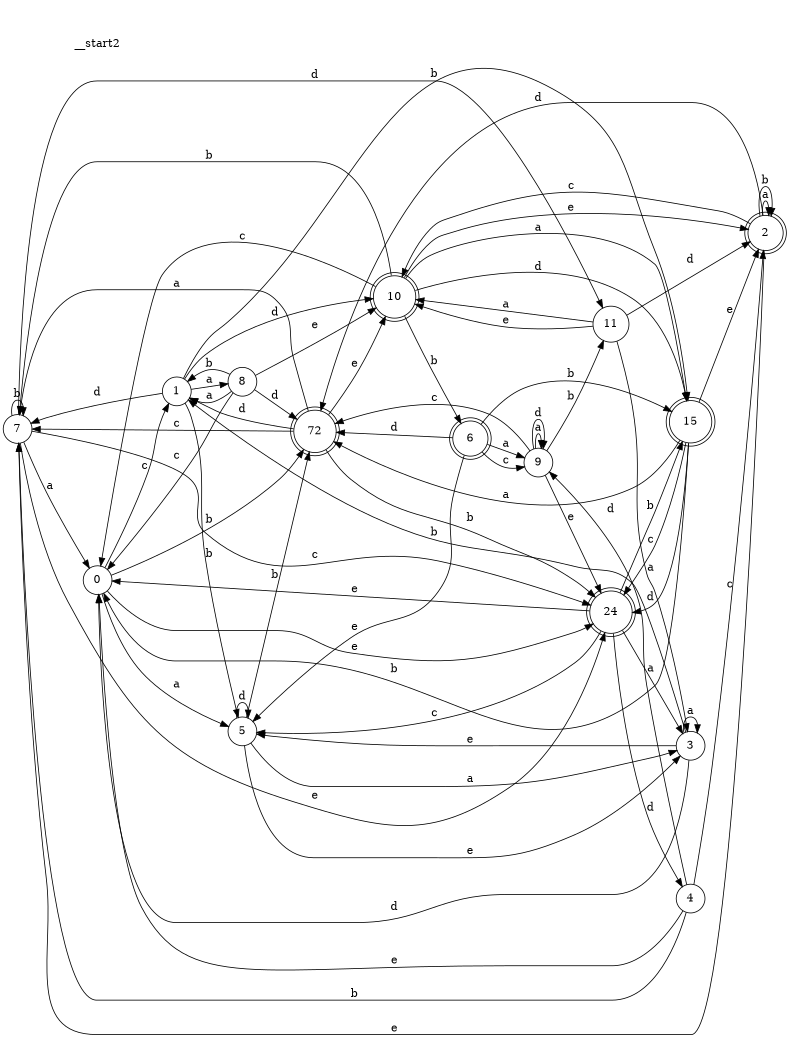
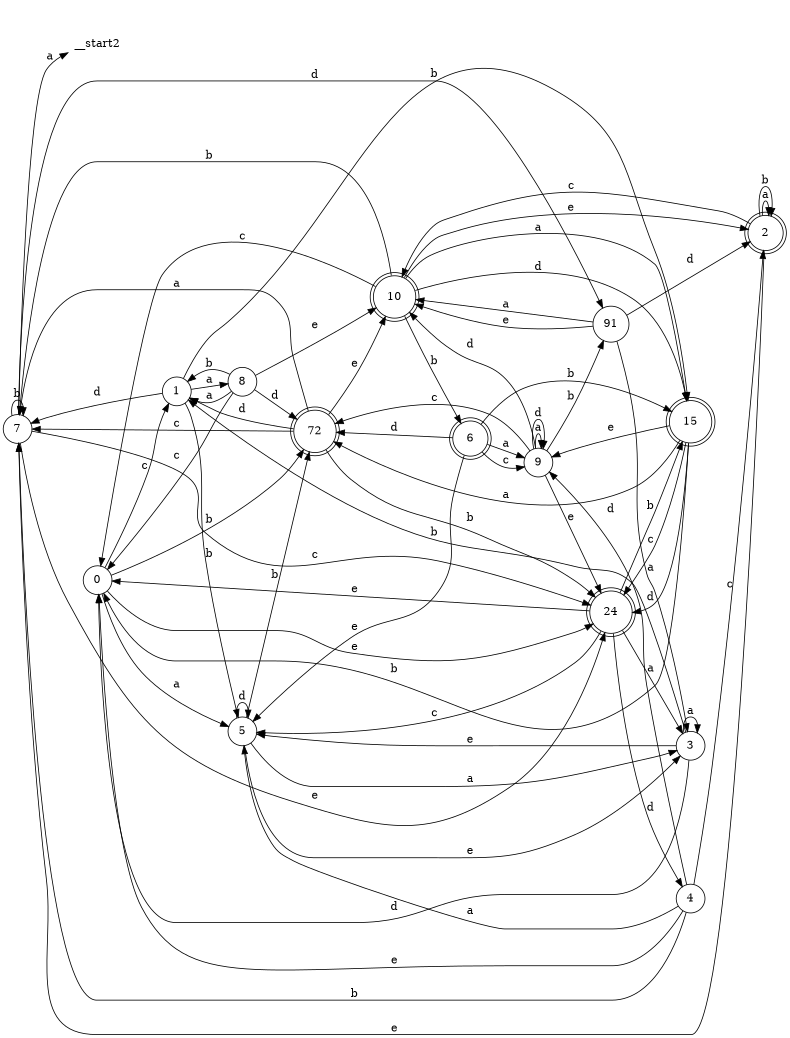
(499, 122) -> none
(266, 322) -> (492, 369)
(611, 324) -> (611, 324)
(727, 329) -> (614, 438)
(52, 503) -> (26, 231)
none -> (437, 912)
